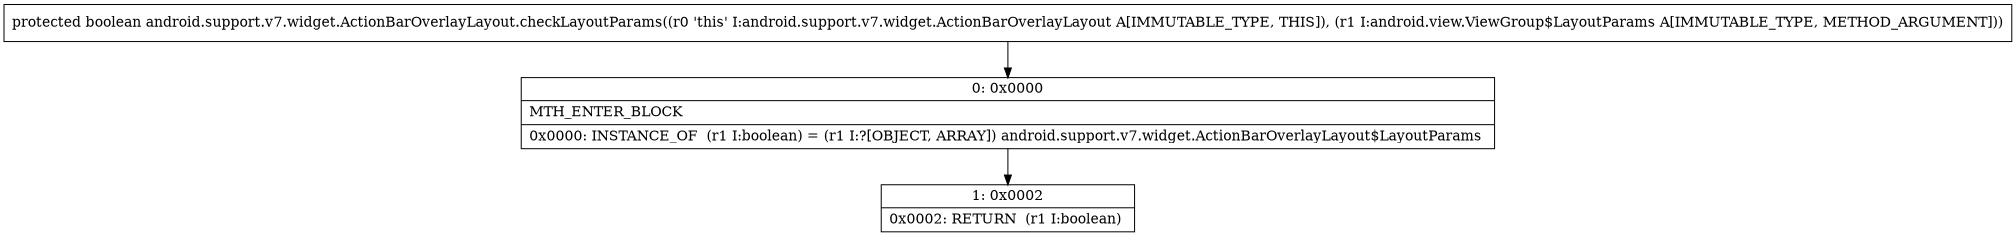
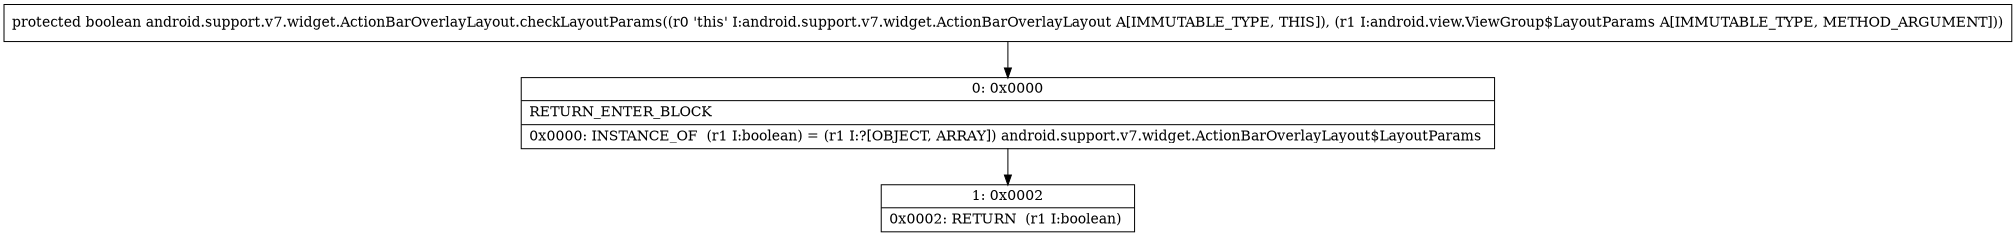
(606, 112) -> (621, 112)
